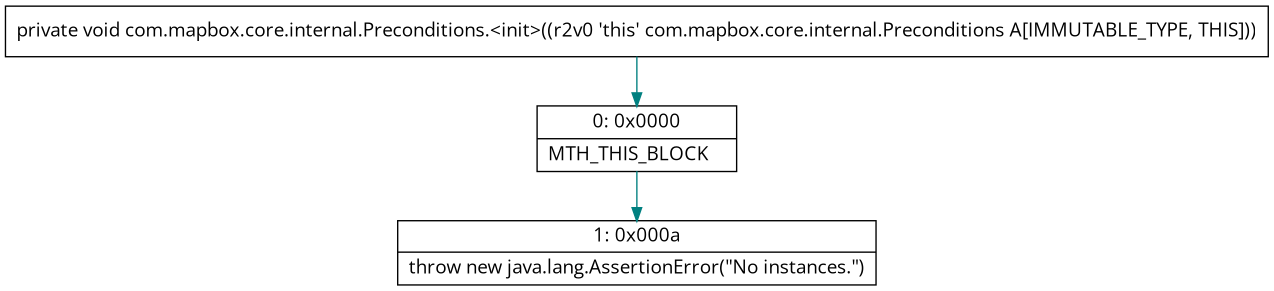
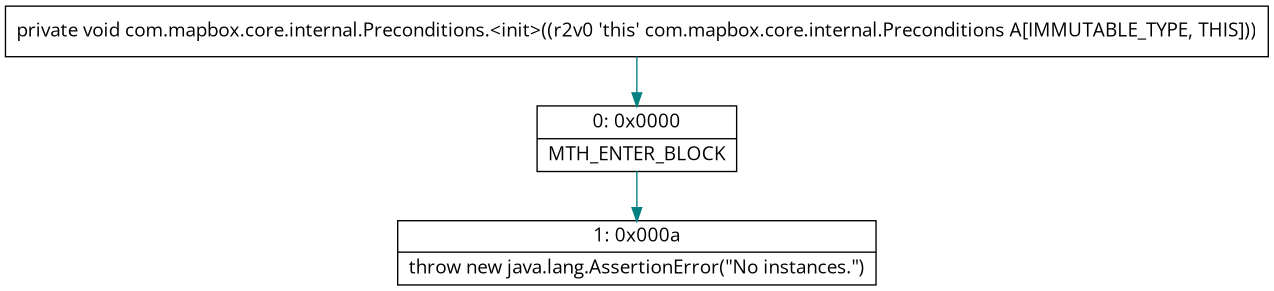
(629, 154) -> (637, 154)
